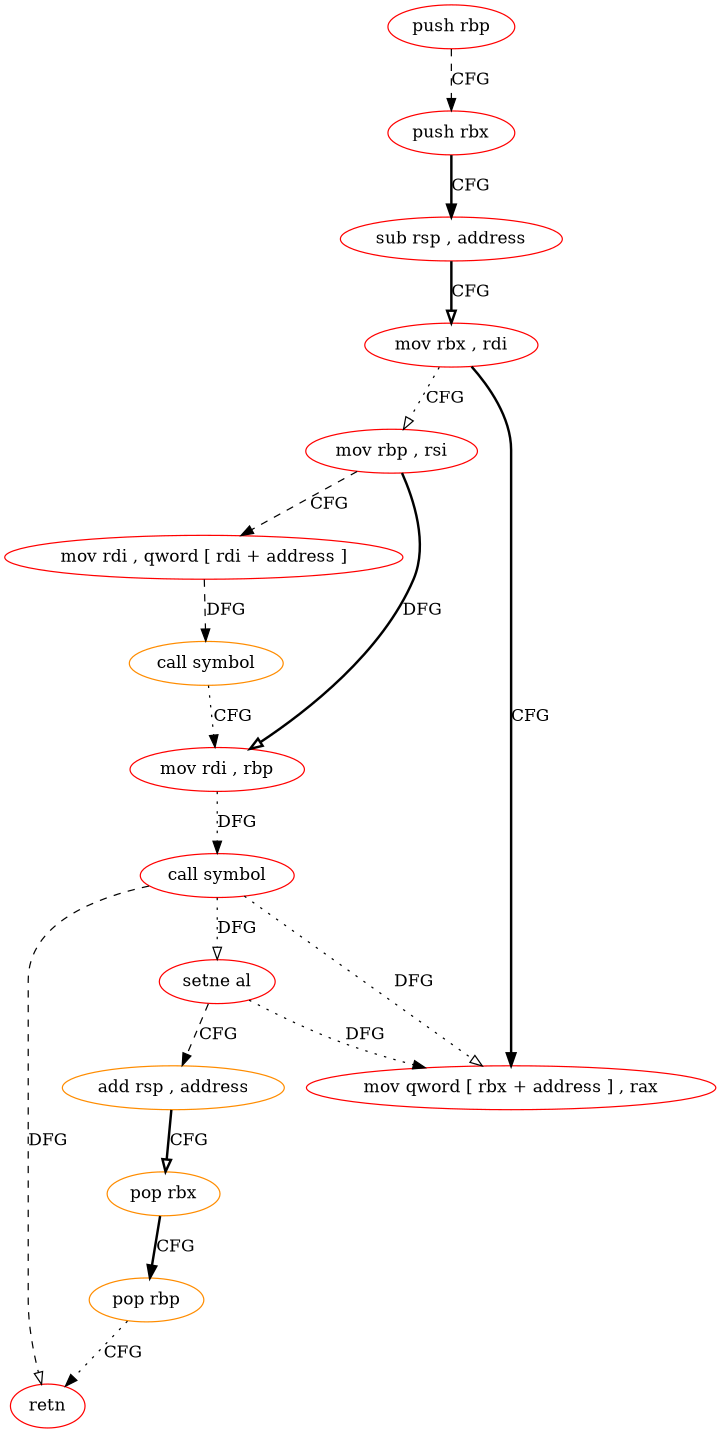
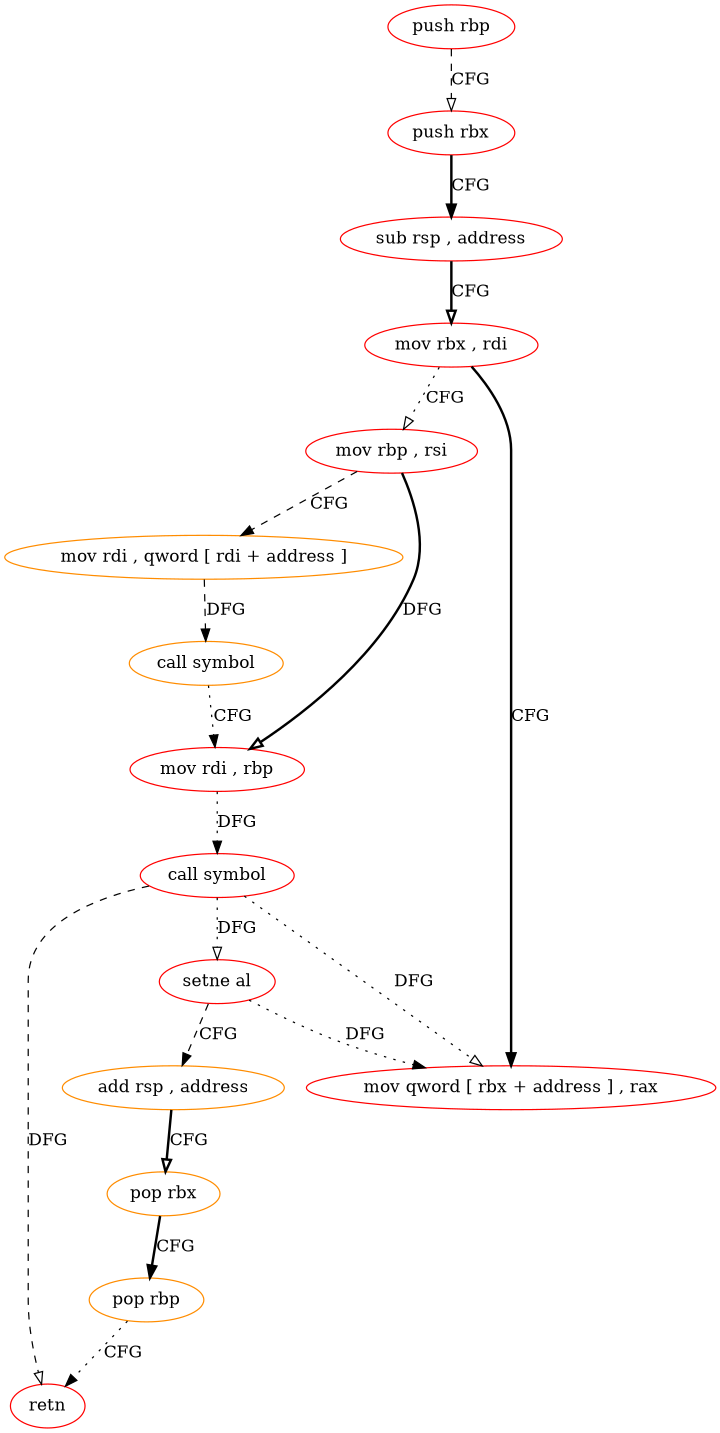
(451, 74) -> (451, 74)
(204, 557) -> (204, 557)
